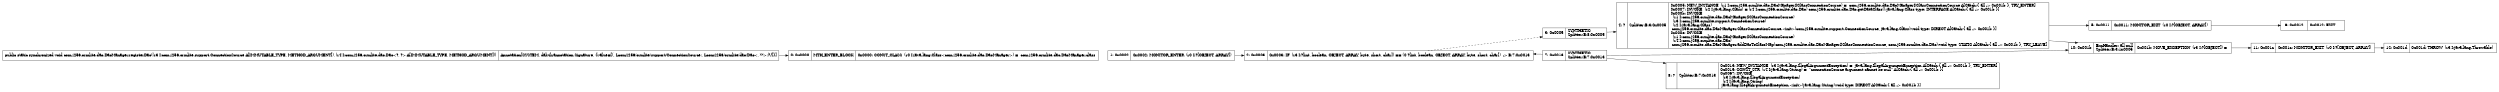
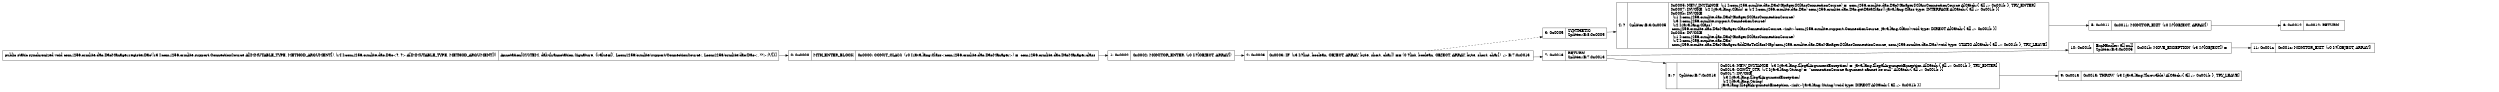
(2324, 25) -> (2324, 25)
(2062, 42) -> none
(2440, 48) -> none
(2114, 50) -> (2114, 50)
(1579, 53) -> (1576, 53)
(1539, 54) -> (1537, 57)
none -> (1102, 55)
(1737, 74) -> (1737, 74)
none -> (2150, 76)
